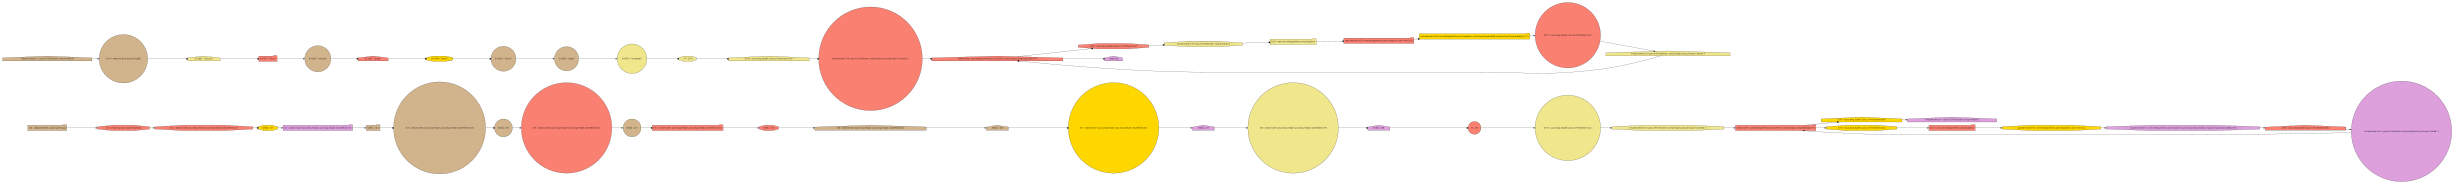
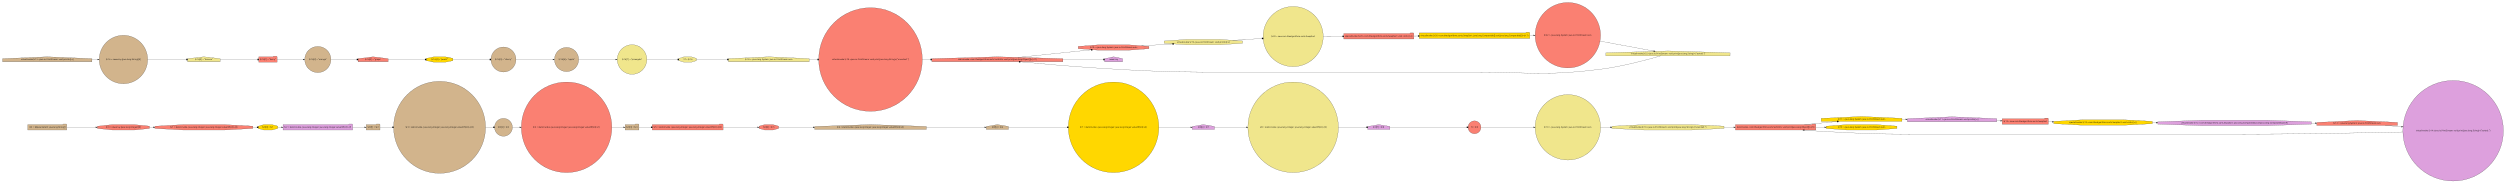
(1293, 42) -> (1293, 37)
(632, 128) -> (632, 127)
(1912, 128) -> (1999, 121)
